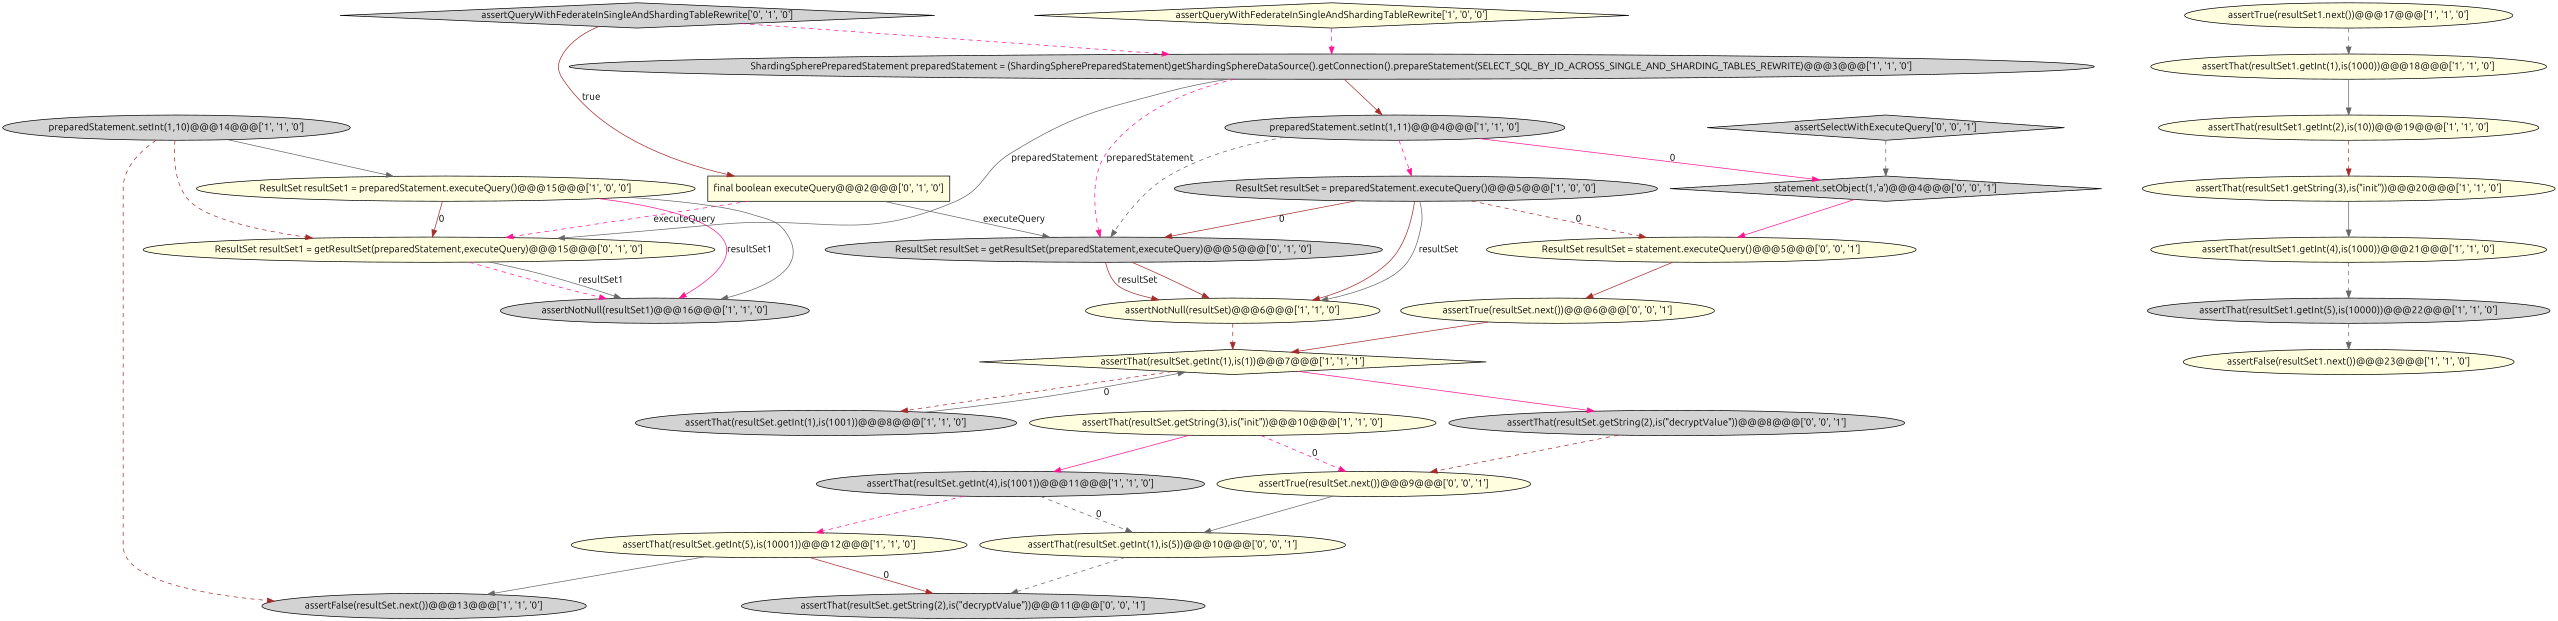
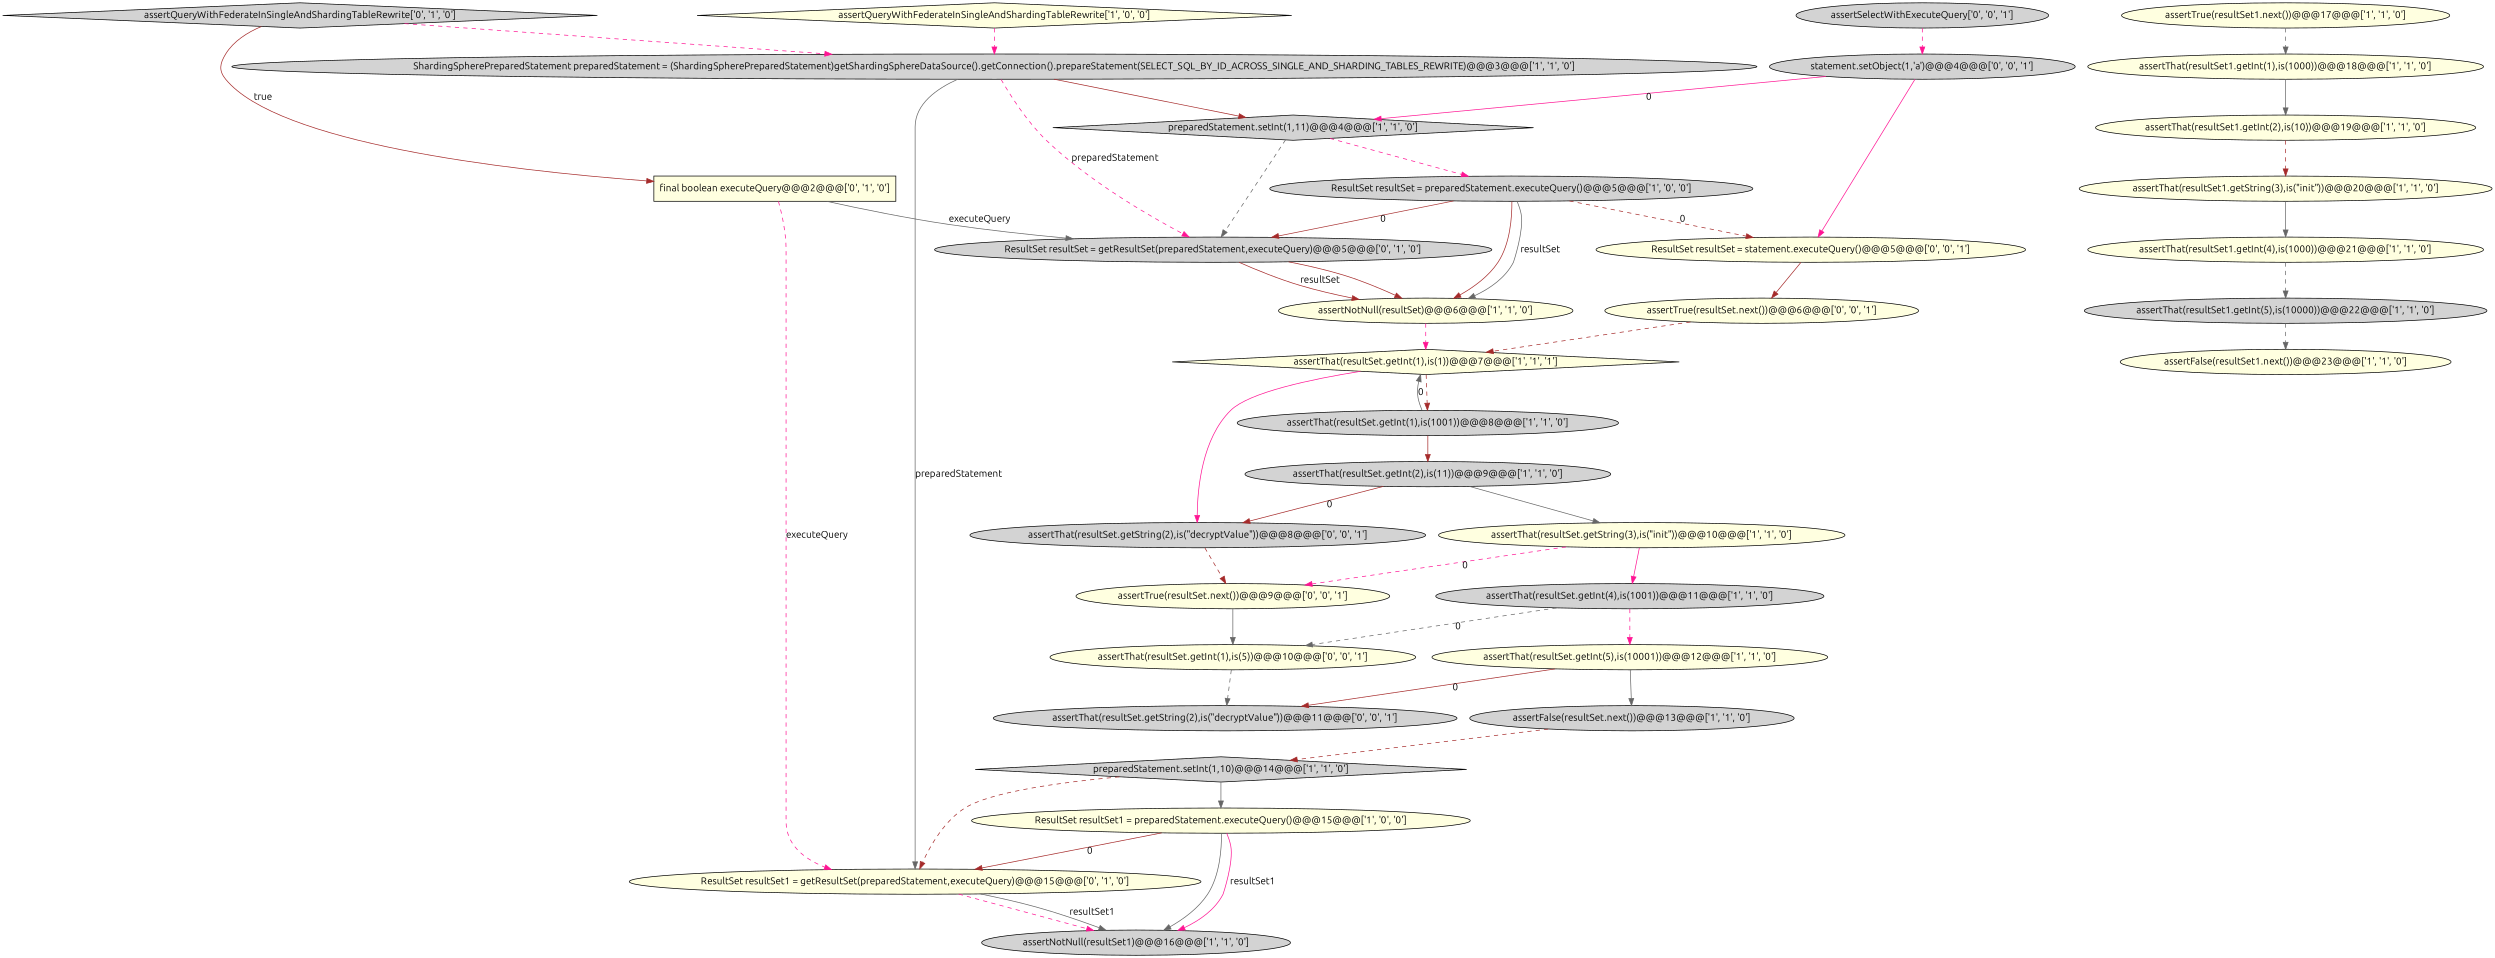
(176, 128) -> (1221, 769)
(1395, 128) -> (1293, 128)
(1886, 128) -> (1922, 15)
(1886, 155) -> (1922, 38)
(1646, 159) -> (1604, 98)
(1886, 189) -> (1922, 67)
(1233, 333) -> (1426, 333)
(1393, 337) -> (1592, 337)
(123, 418) -> (1423, 744)
none -> (1428, 474)
